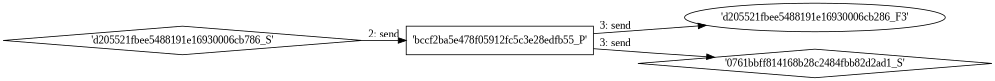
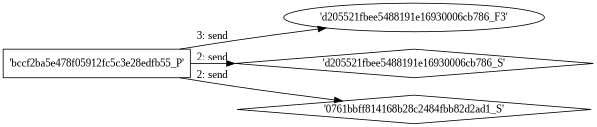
(815, 17) -> (414, 17)
(380, 40) -> (208, 63)
(616, 43) -> (213, 75)
